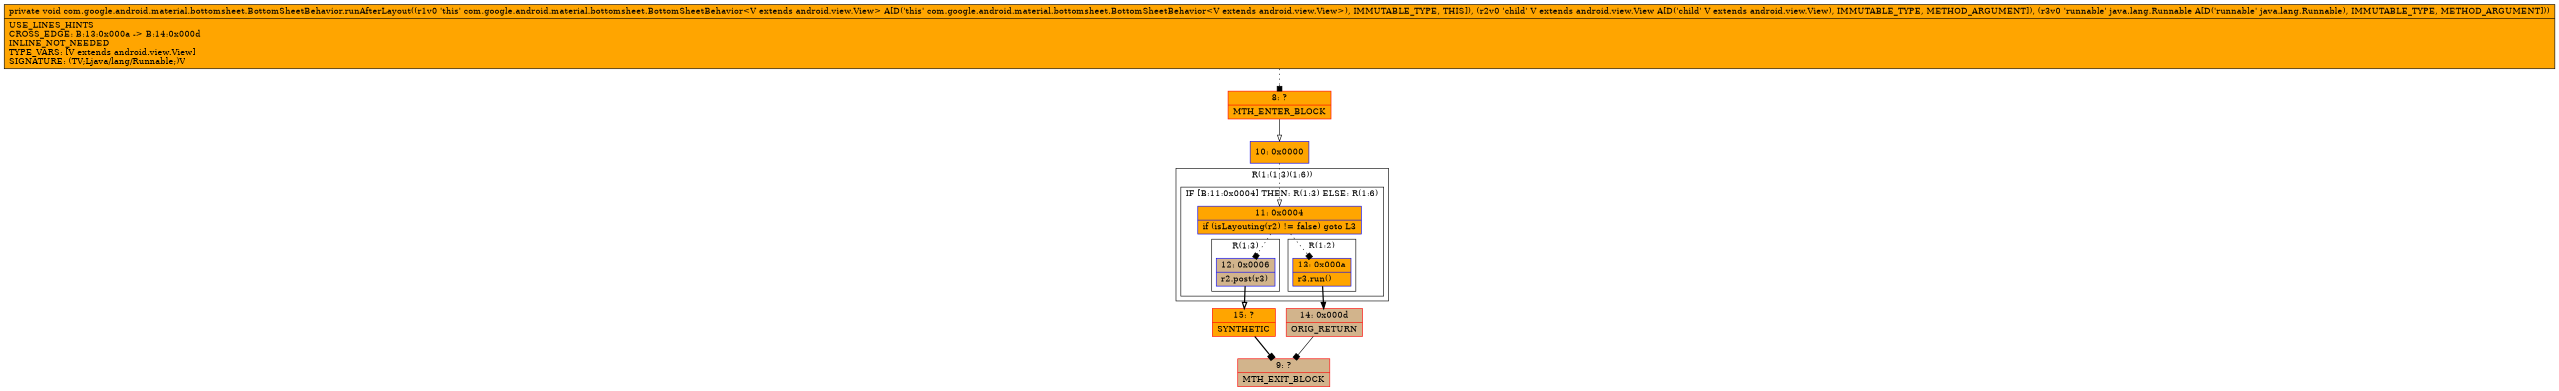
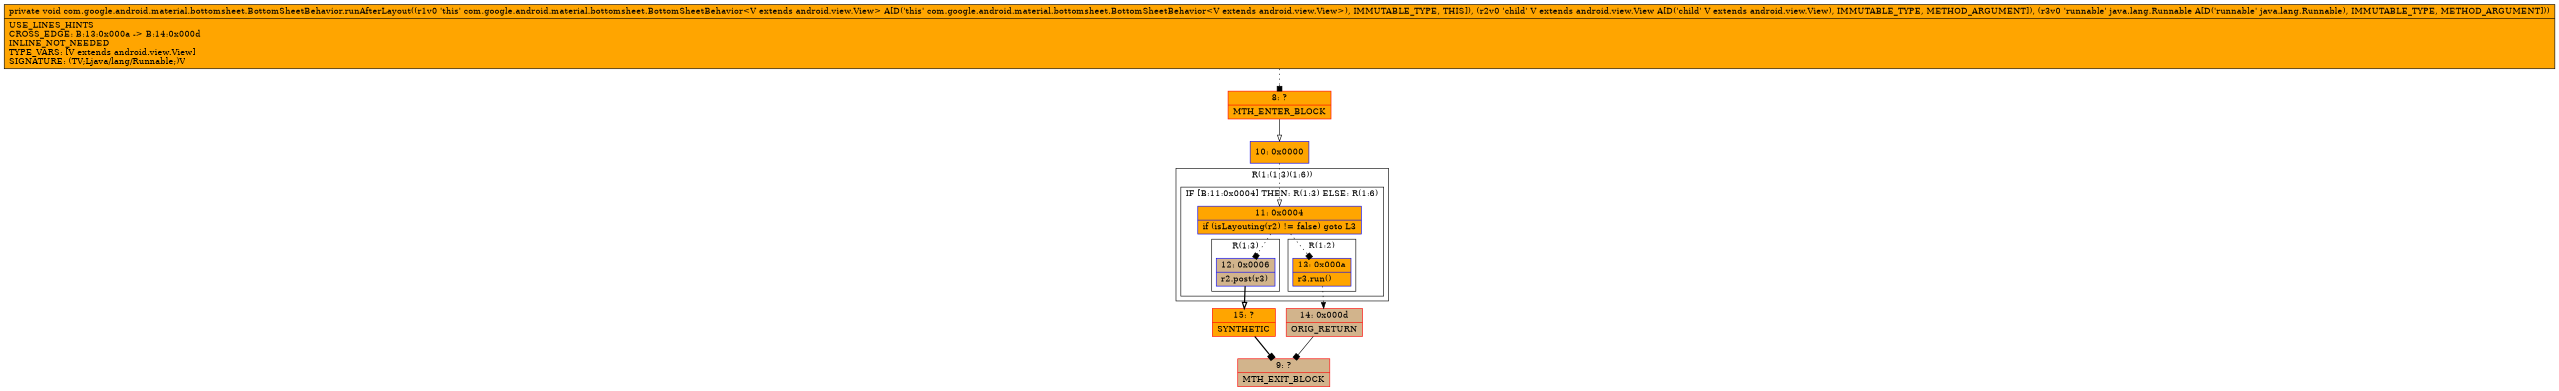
(1323, 294) -> (1323, 294)
